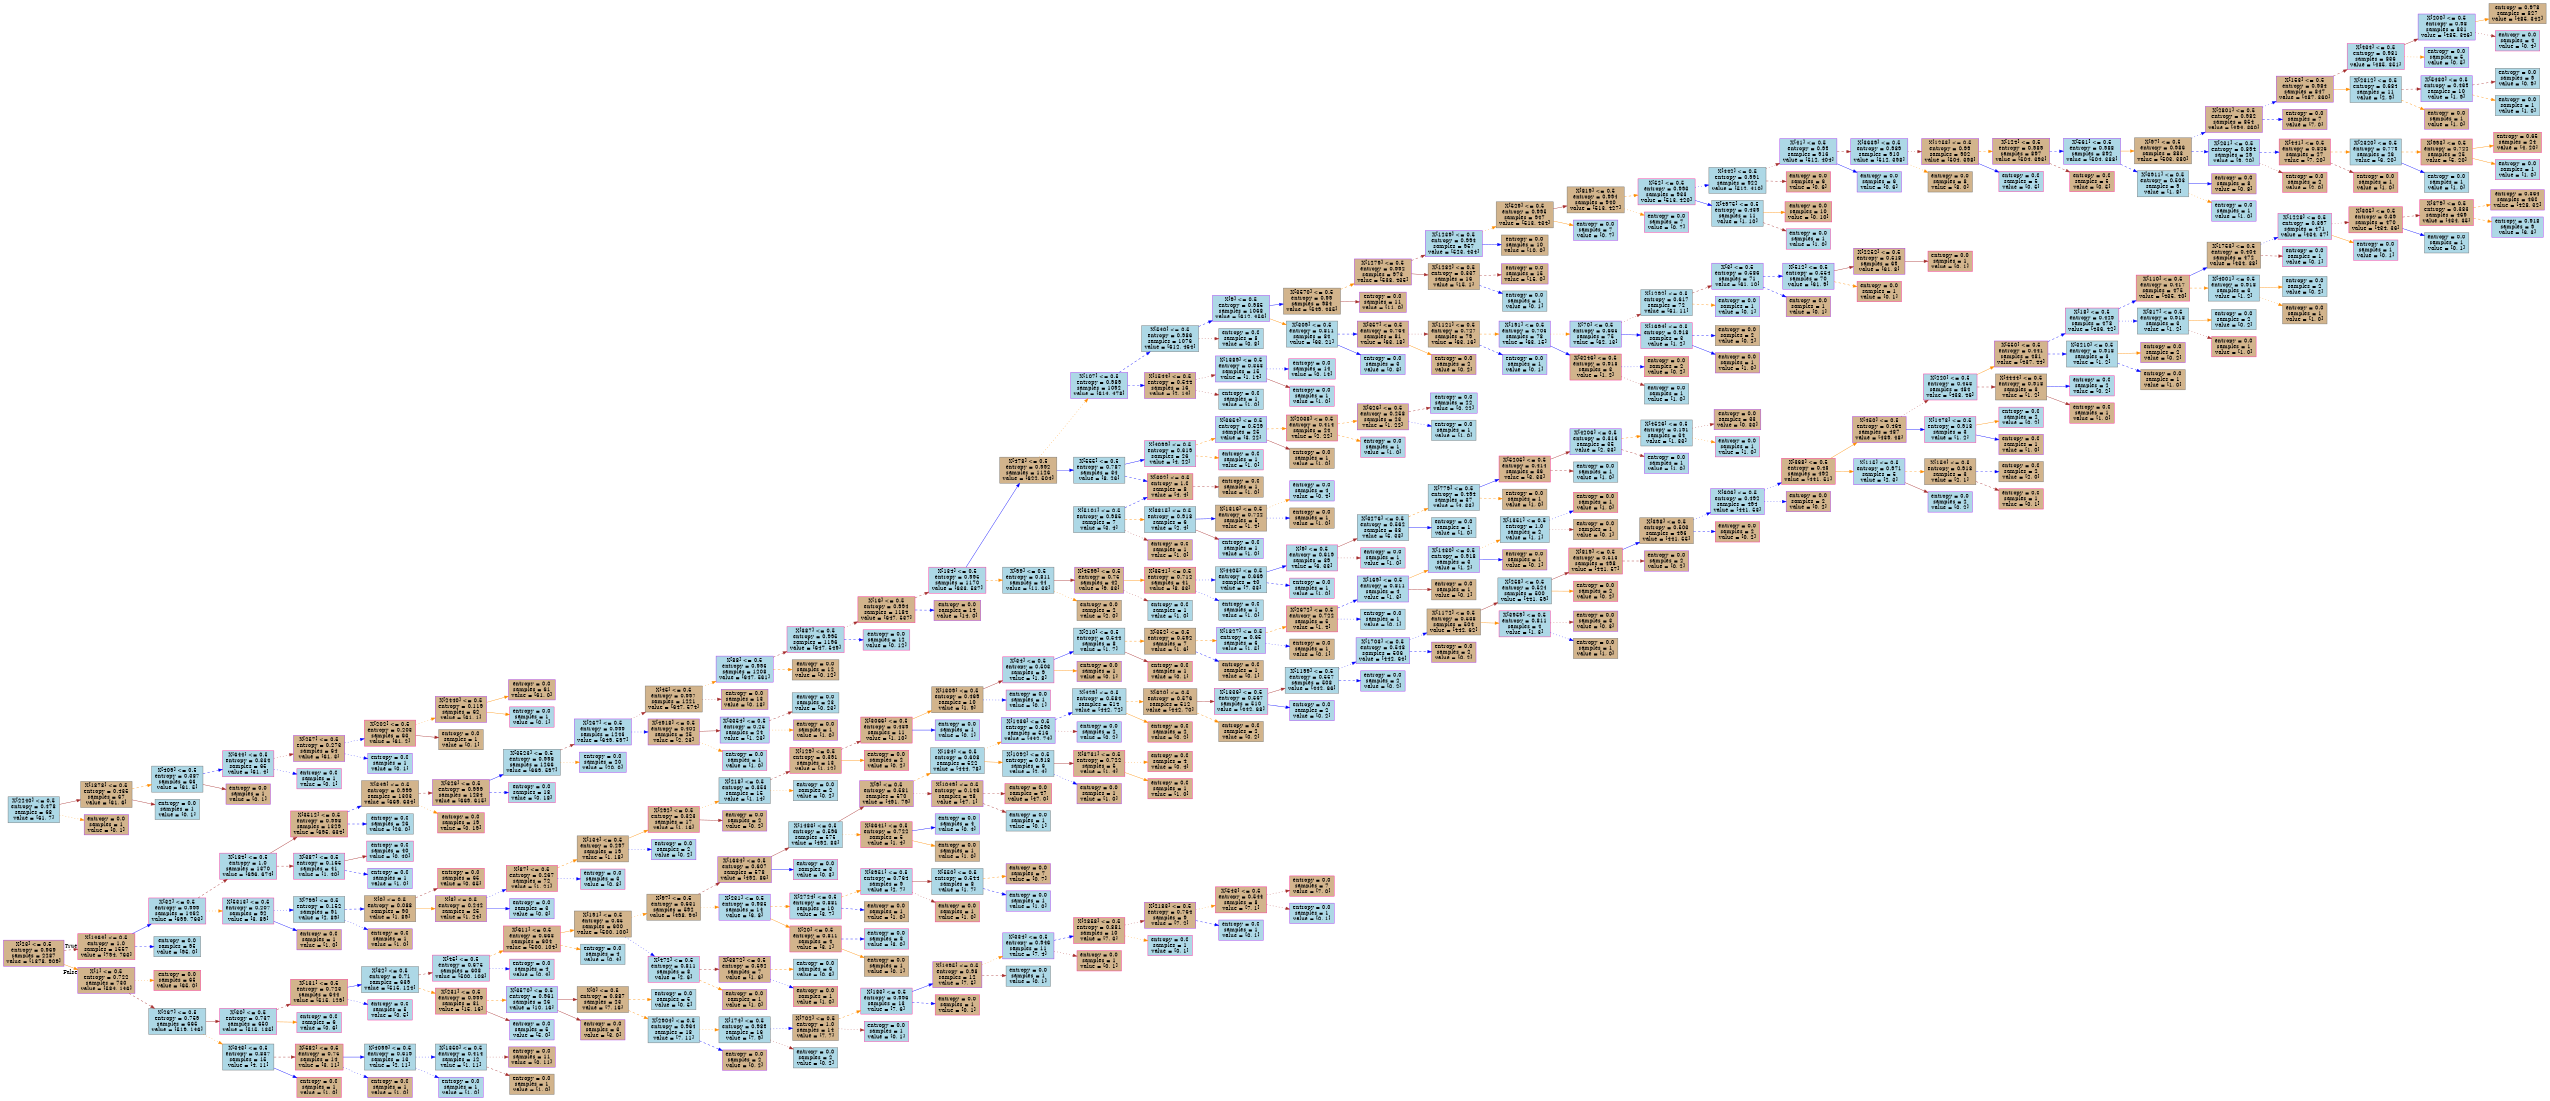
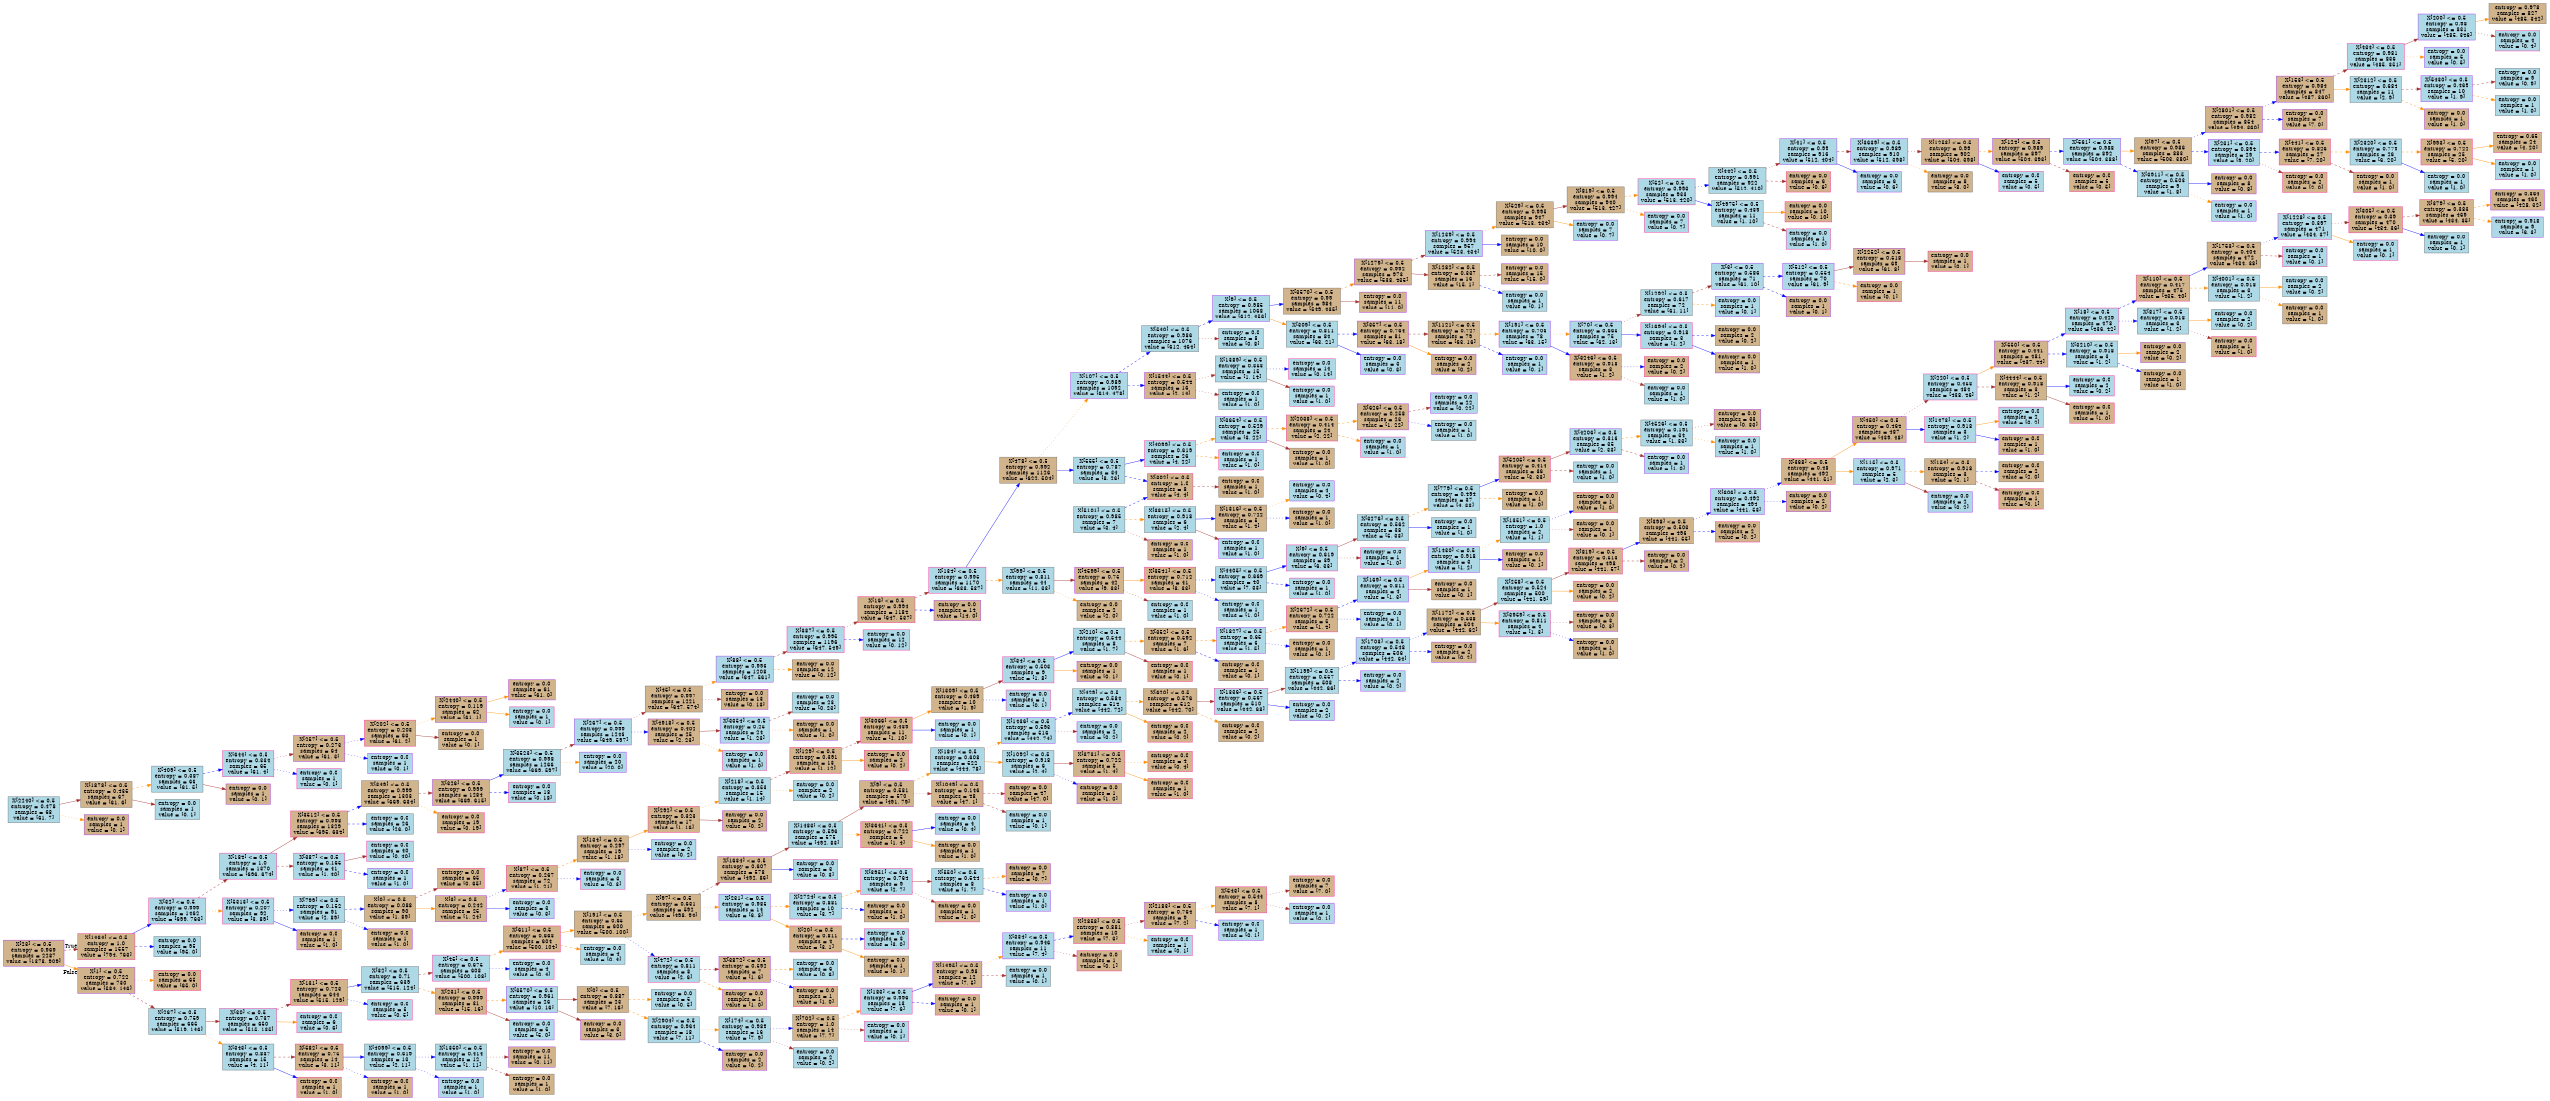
(1416, 334) -> (1416, 334)
(1241, 369) -> (1241, 369)
